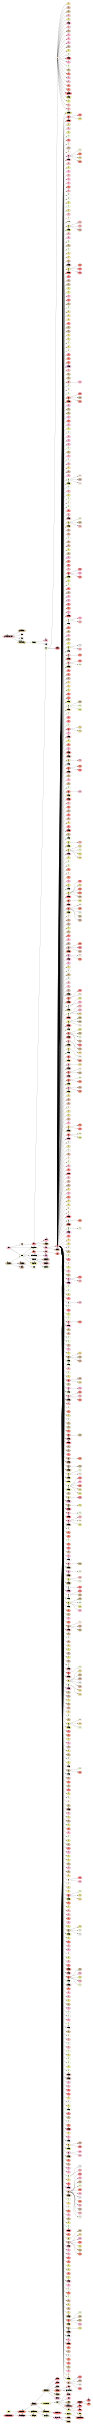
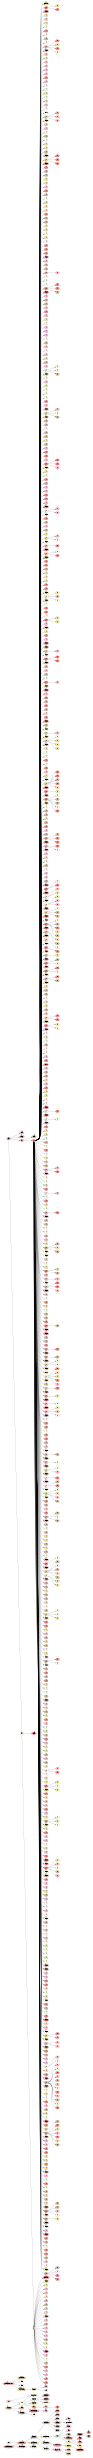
(22, 1244) -> none
(34, 1256) -> (34, 2411)
